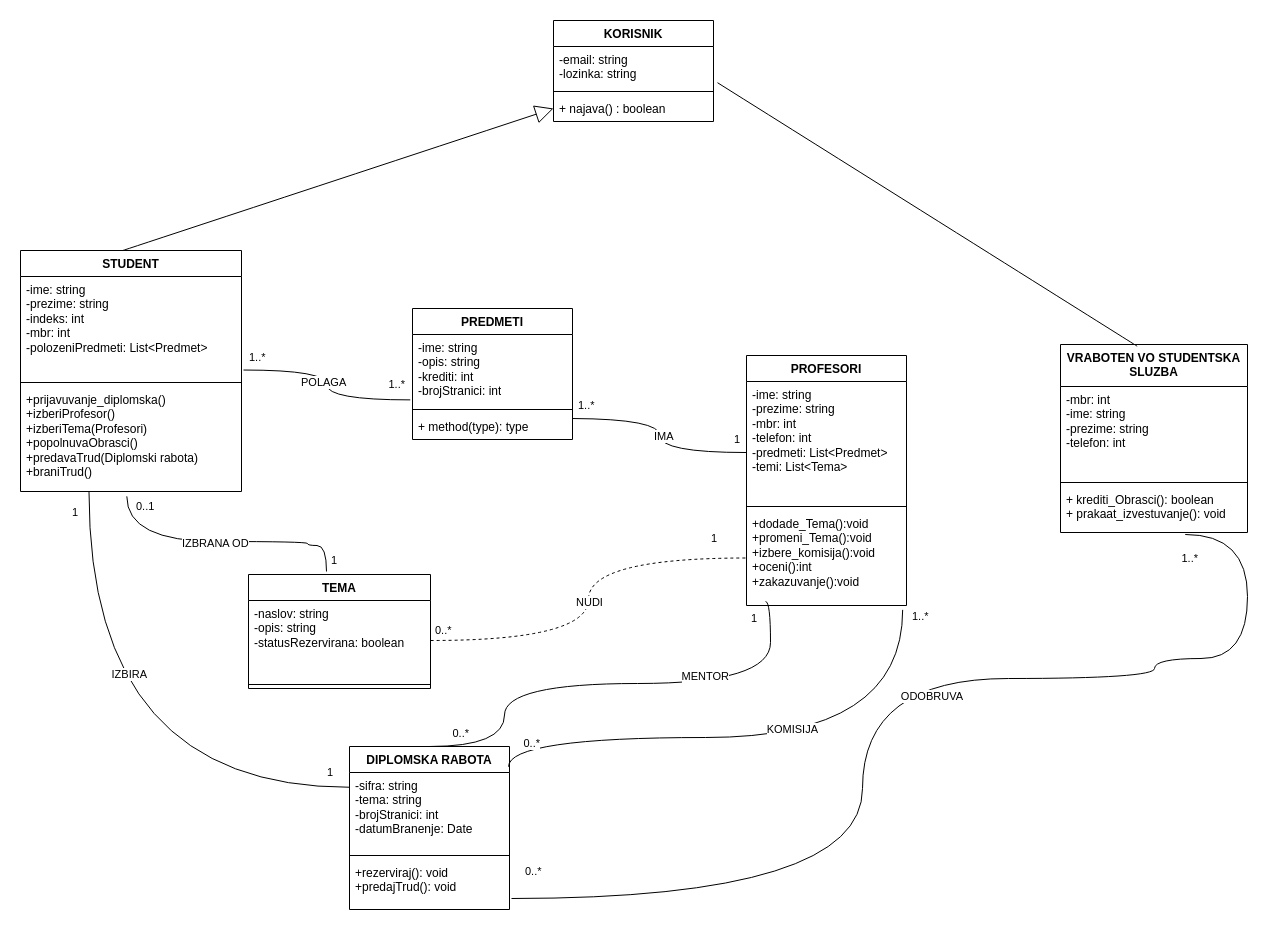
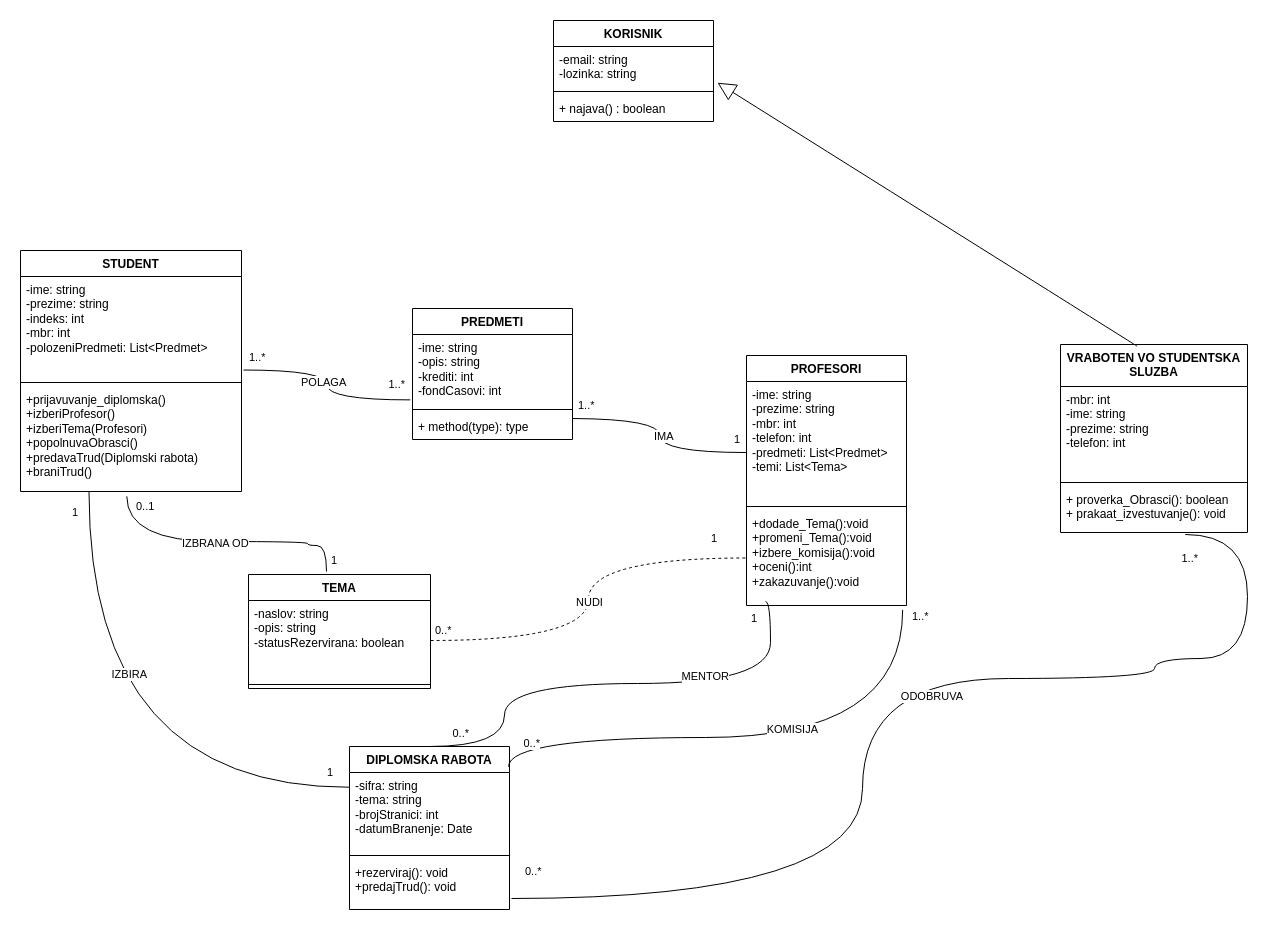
(726, 88) -> (734, 93)
(330, 182) -> none
(471, 370) -> (466, 370)
(1155, 515) -> (1155, 522)
